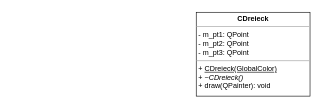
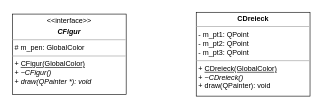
none -> (69, 54)
